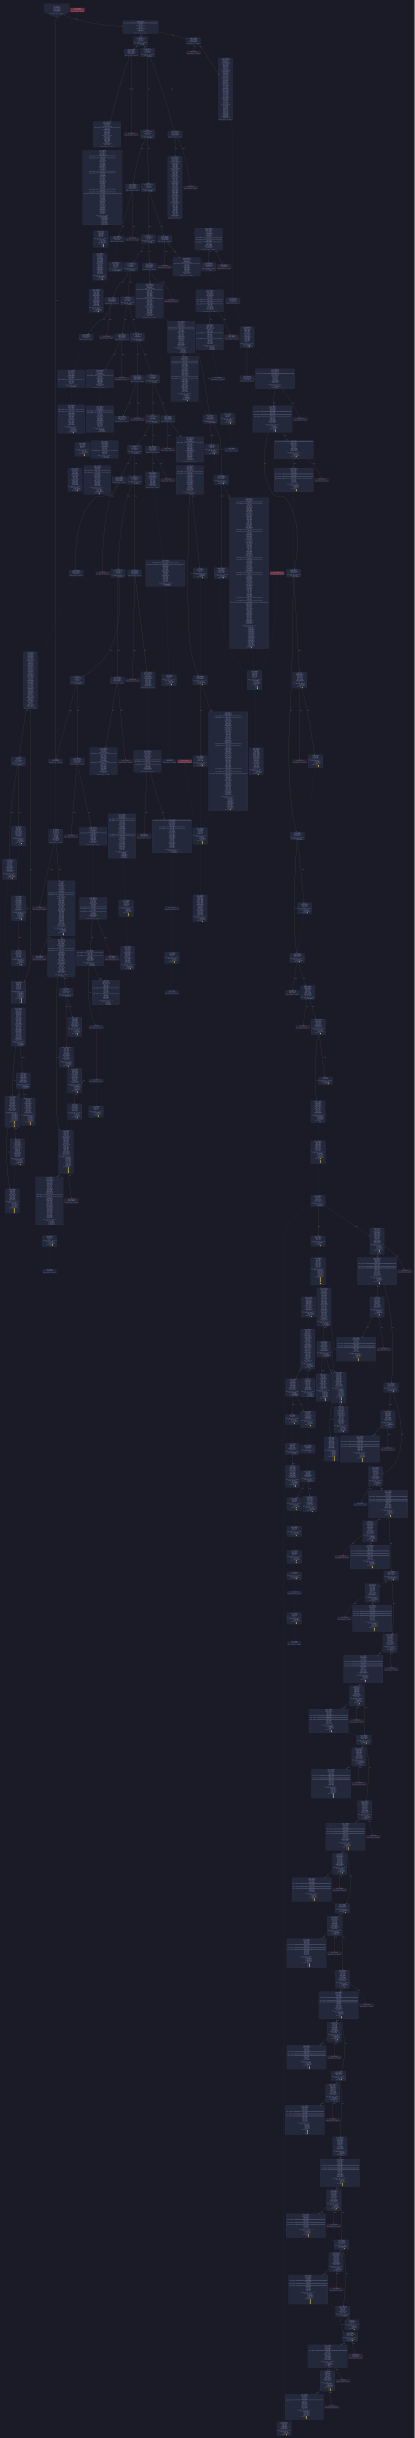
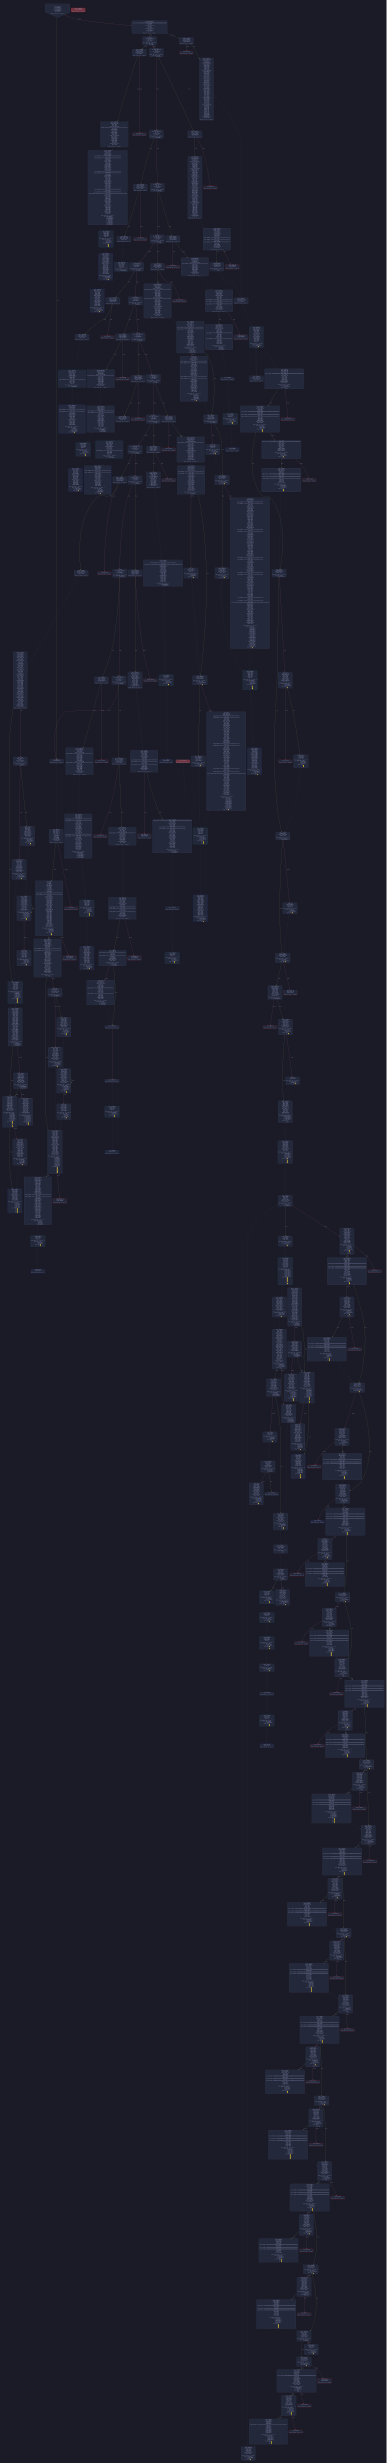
(277, 573) -> none
(172, 993) -> none
none -> (112, 1152)
none -> (272, 1494)
none -> (338, 2198)
